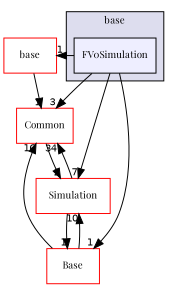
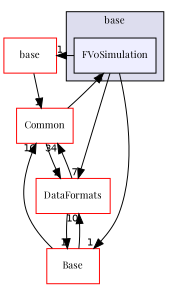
(77, 87) -> (82, 95)
(73, 196) -> (73, 196)
